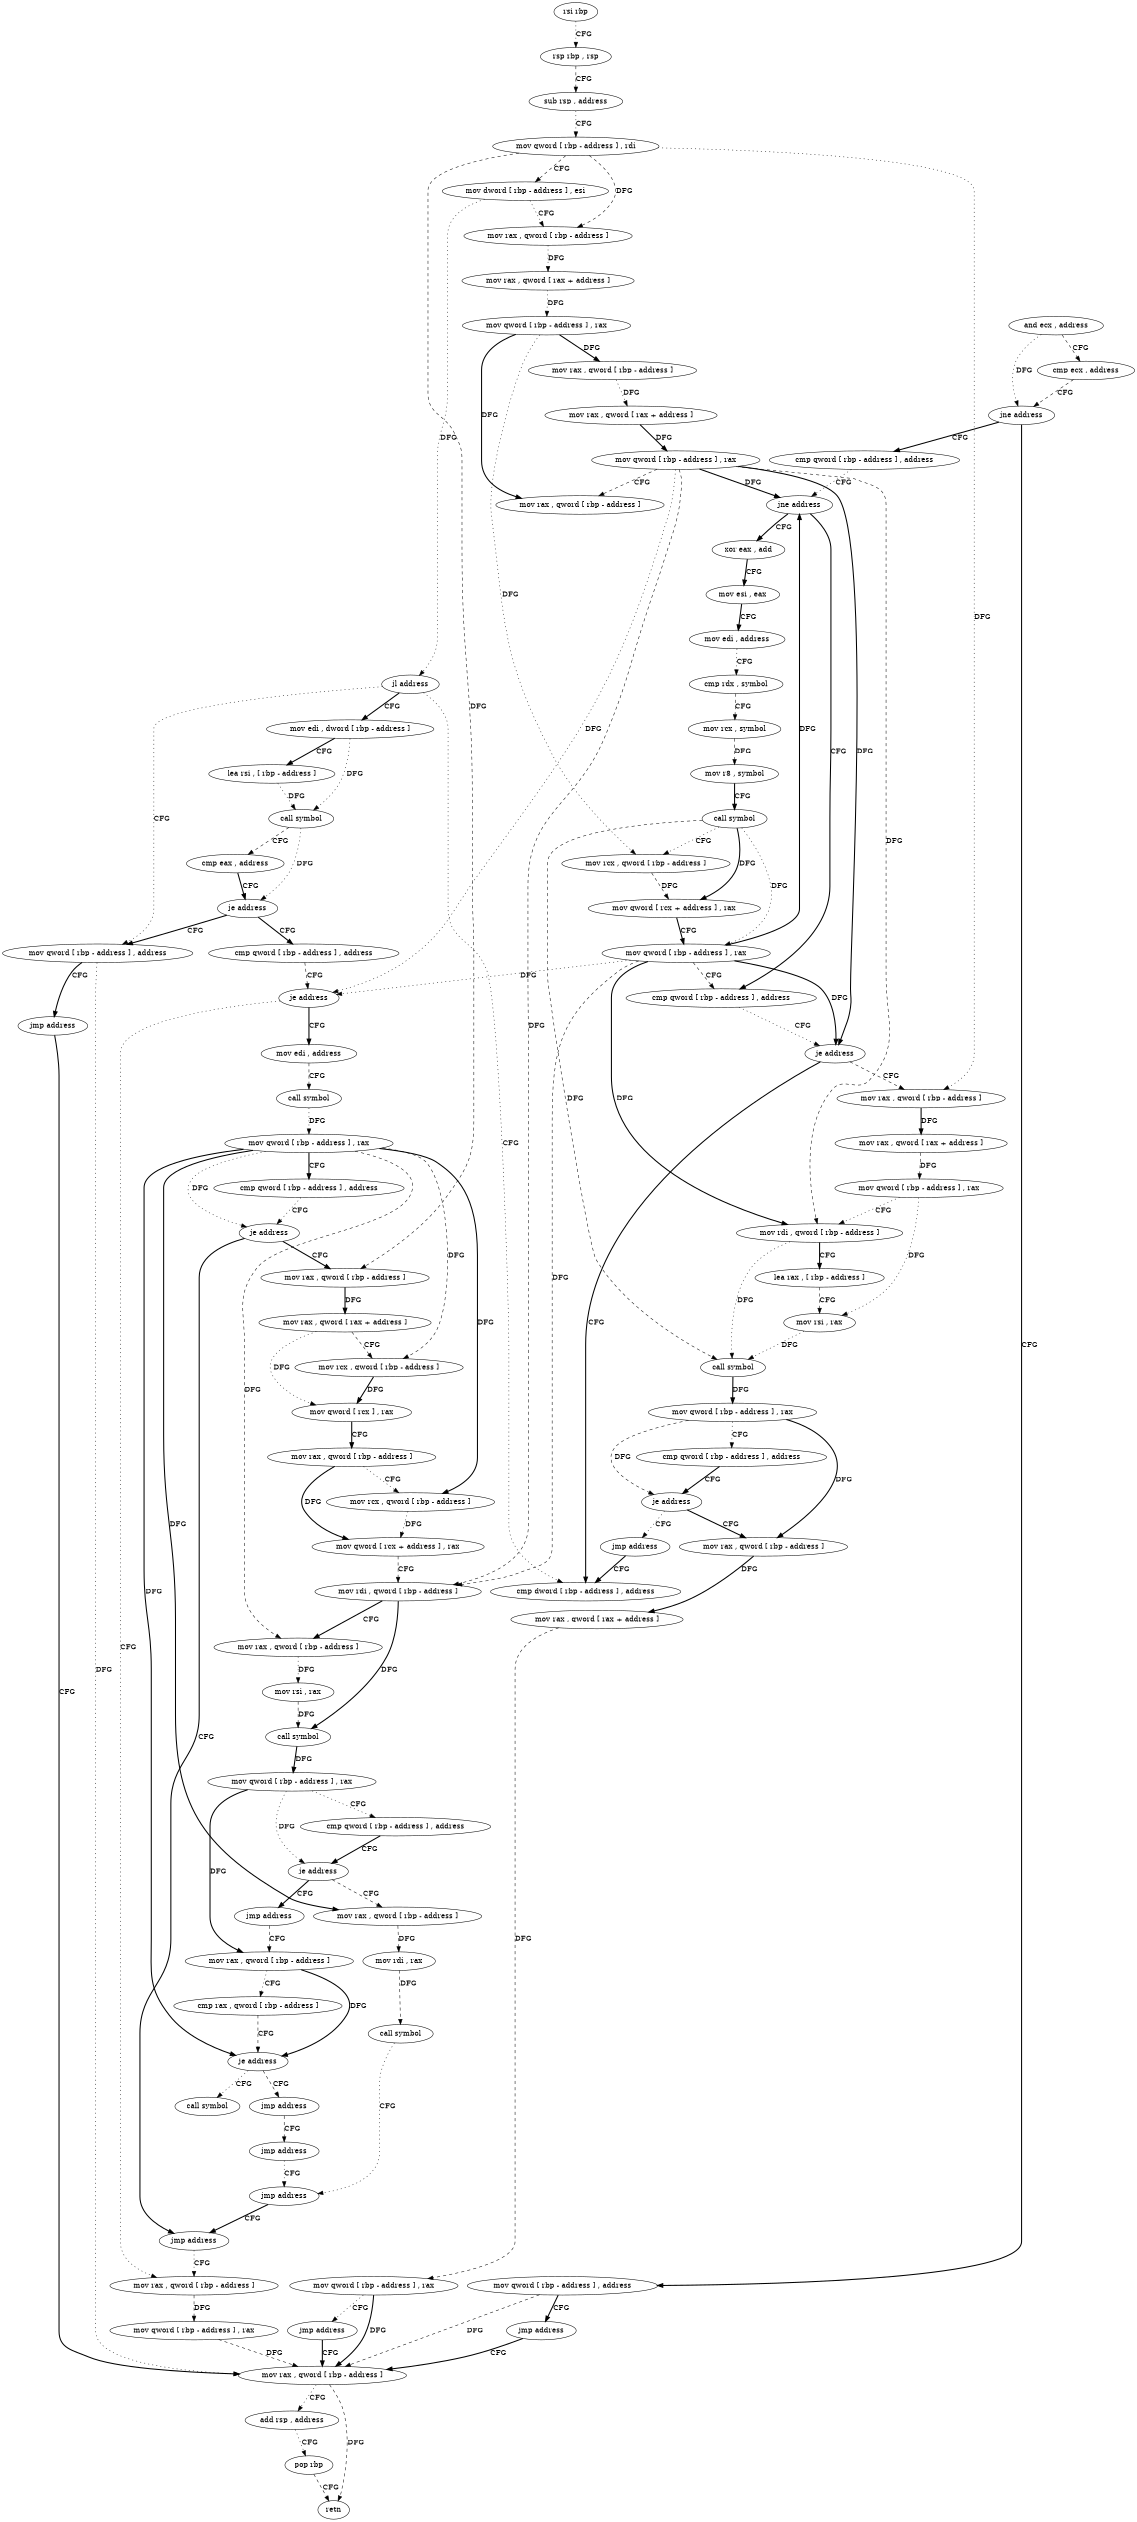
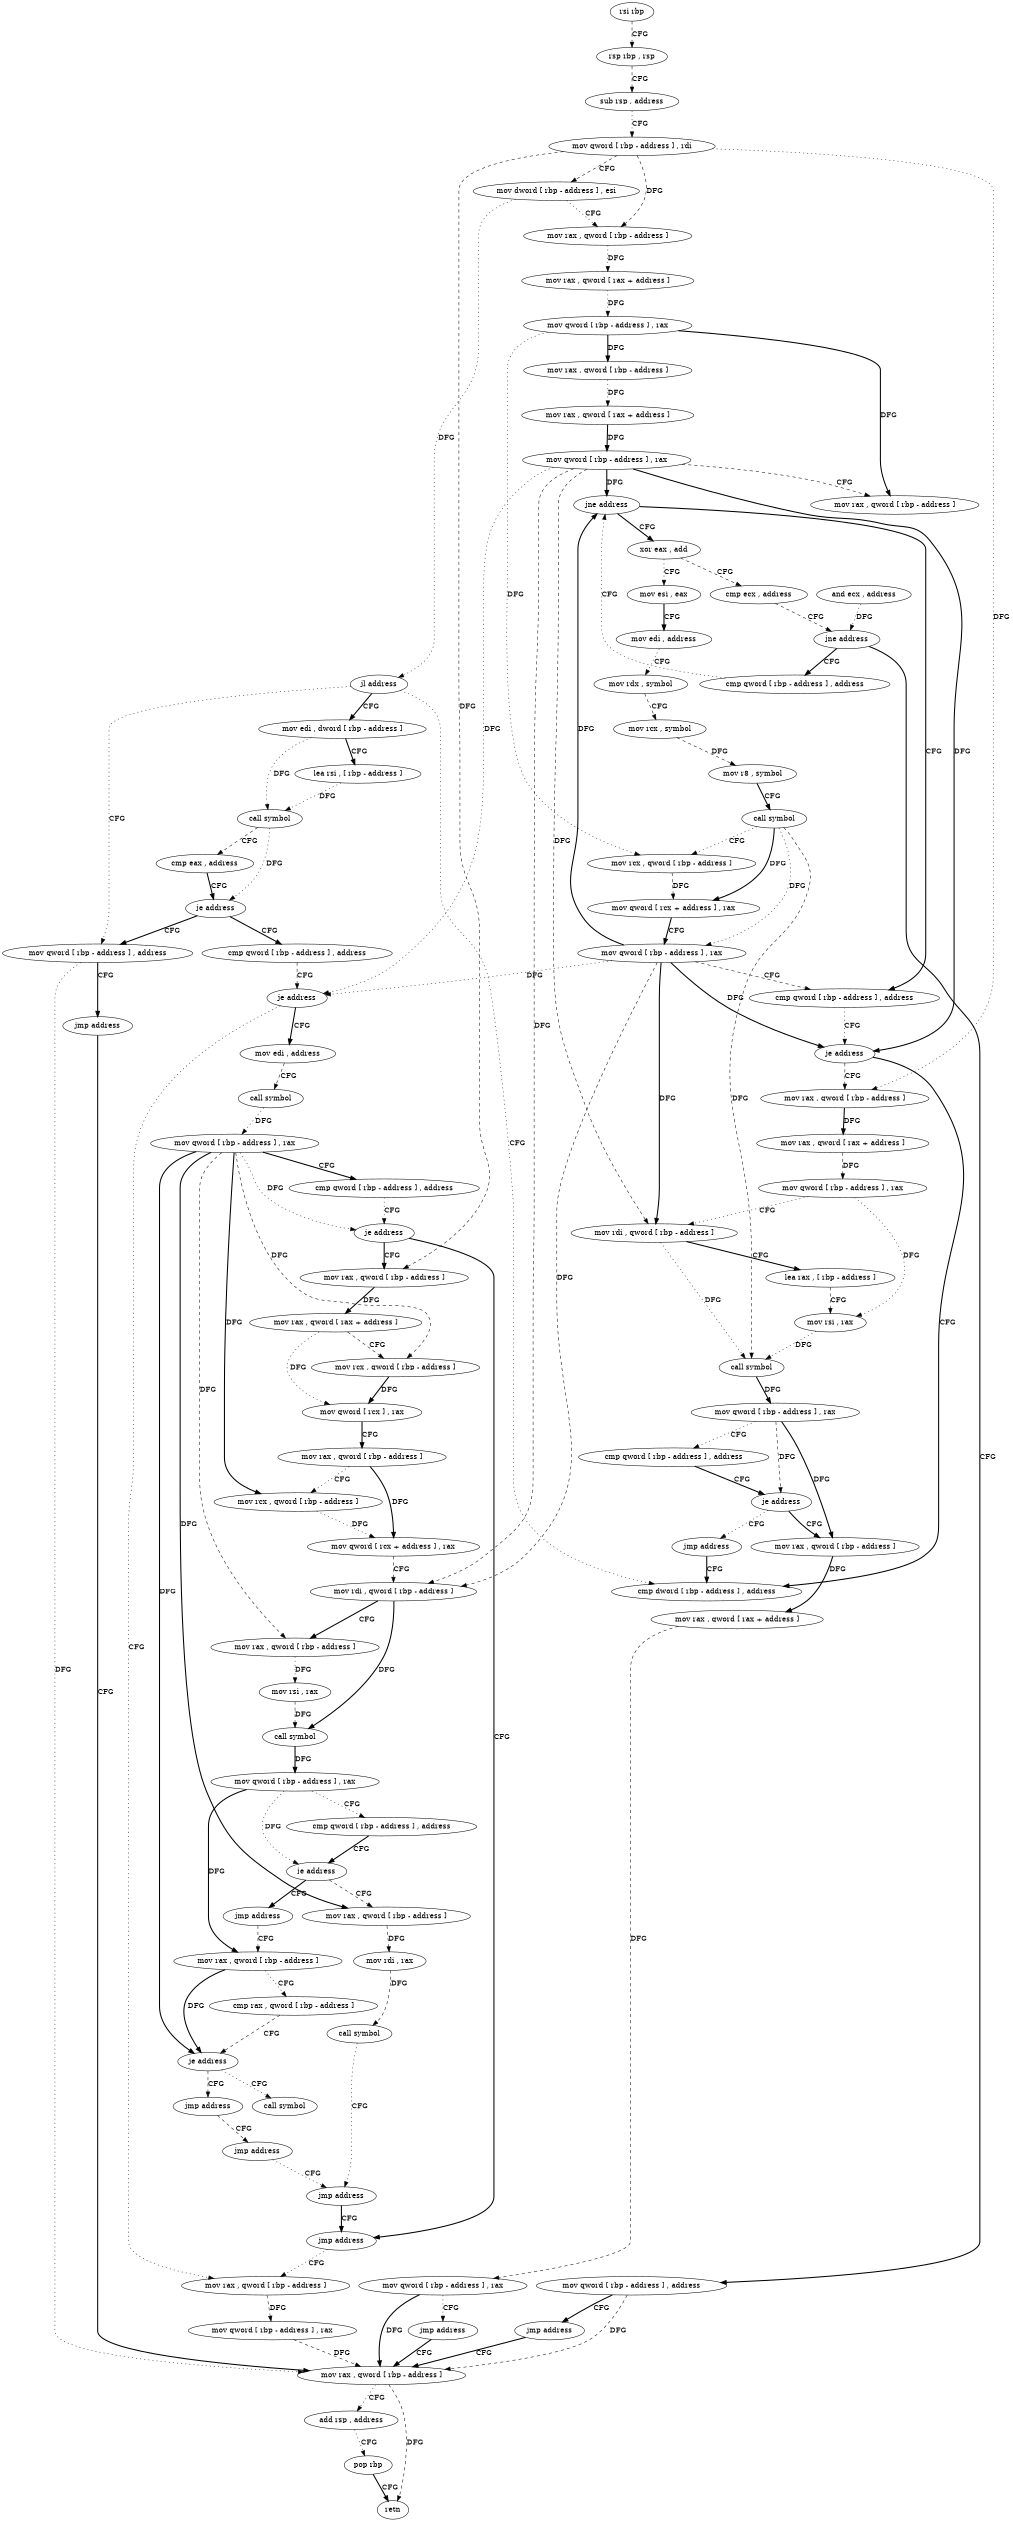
(576, 32) -> (632, 32)
(1070, 346) -> (708, 571)
(746, 570) -> (664, 570)
(736, 684) -> (641, 684)
(320, 2485) -> (379, 2485)
